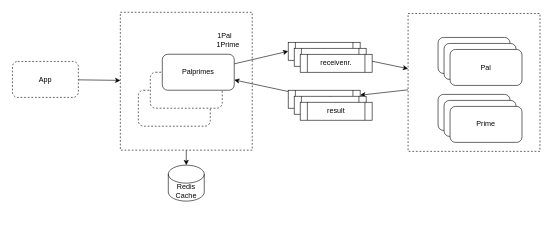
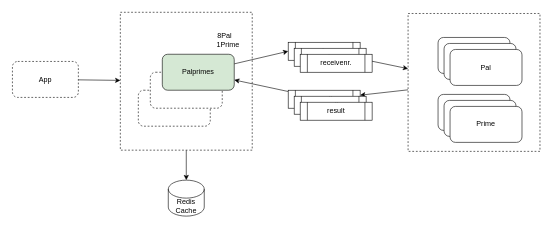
(225, 36) -> (225, 36)
(198, 72) -> (198, 72)
(186, 183) -> (186, 198)
